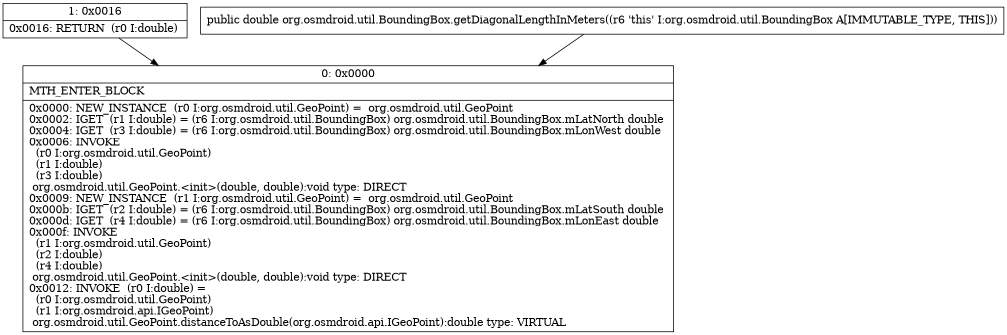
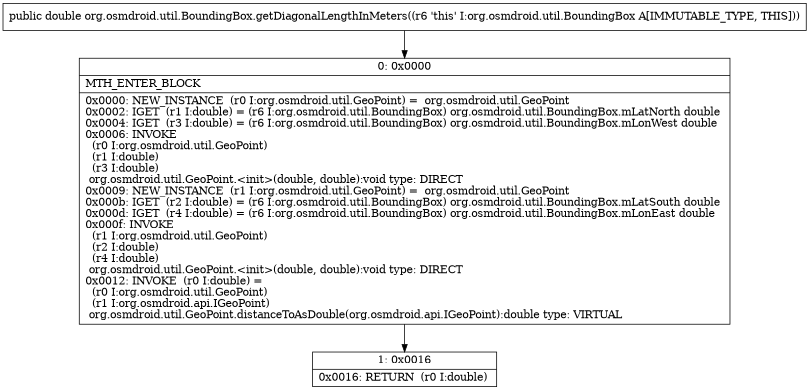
(135, 50) -> (405, 334)
